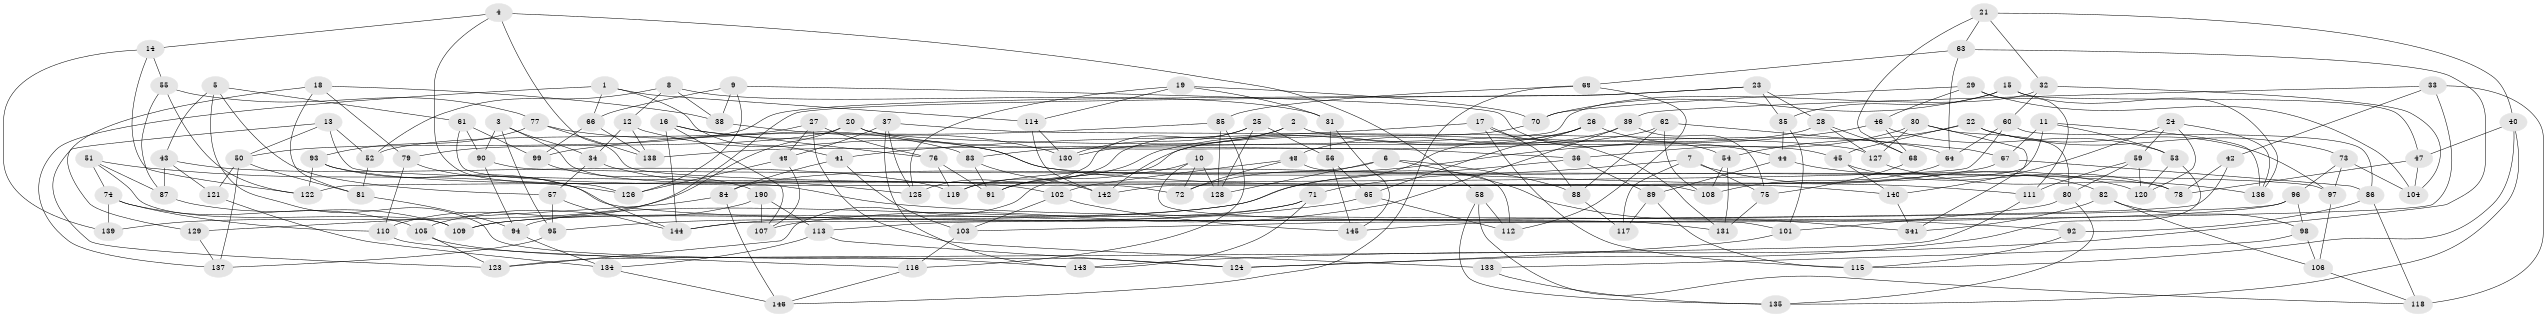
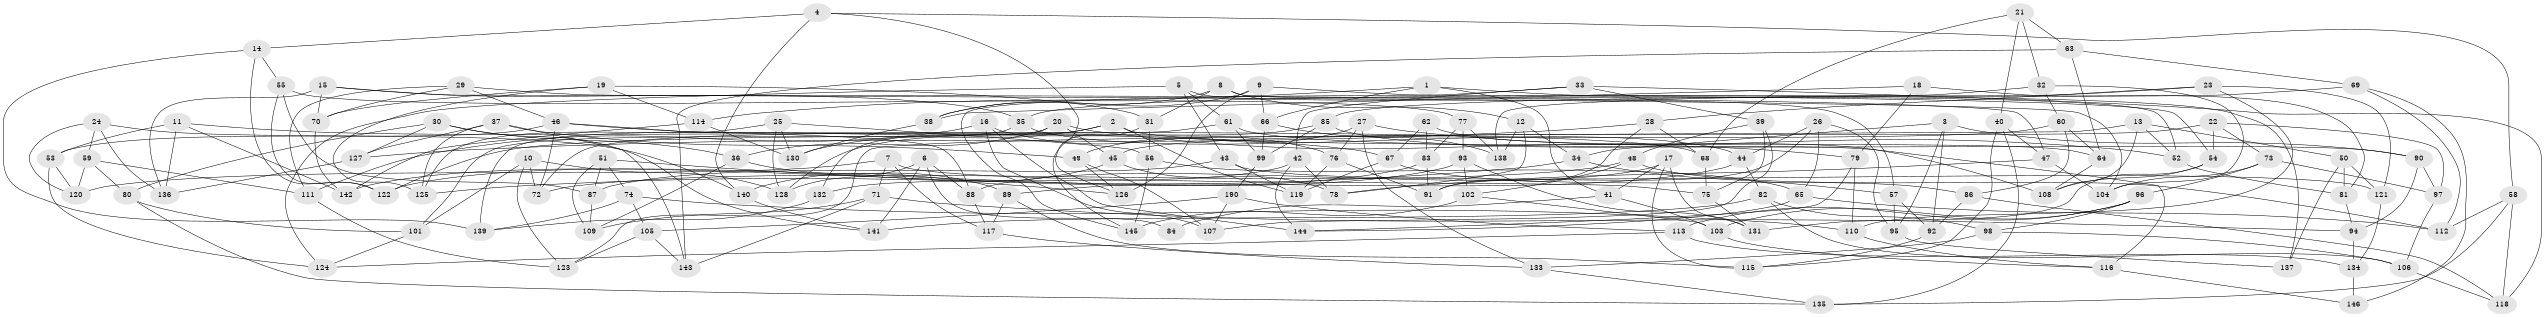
(771, 115) -> (2340, 97)
(1617, 162) -> (779, 134)
none -> (820, 195)
(628, 220) -> (1913, 213)
(195, 232) -> none
(1912, 232) -> (874, 232)
(742, 240) -> none
none -> (1327, 260)
